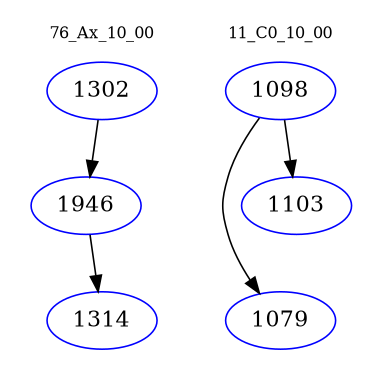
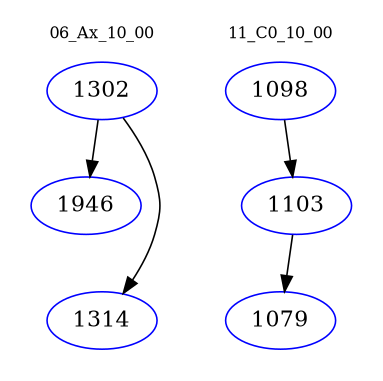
(102, 34) -> (102, 34)
(223, 198) -> (290, 255)
(93, 255) -> (159, 198)
